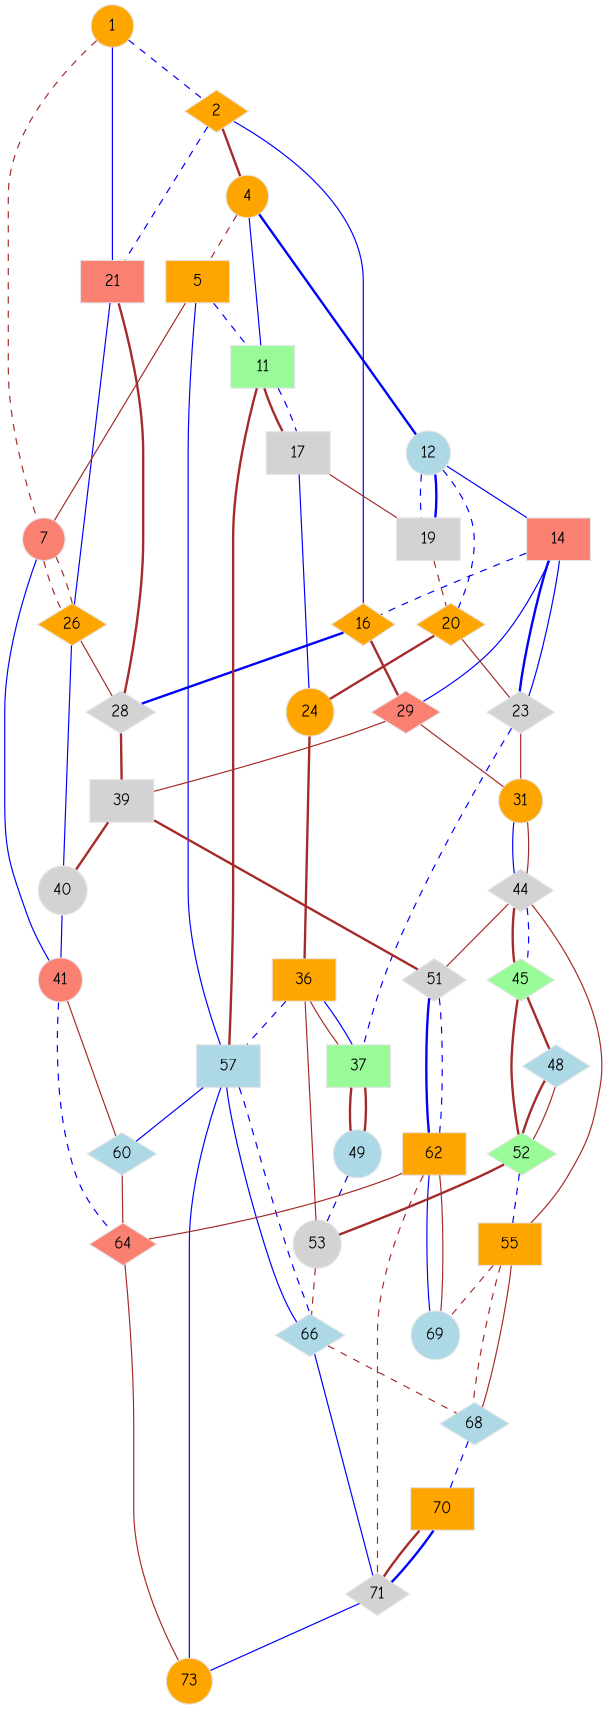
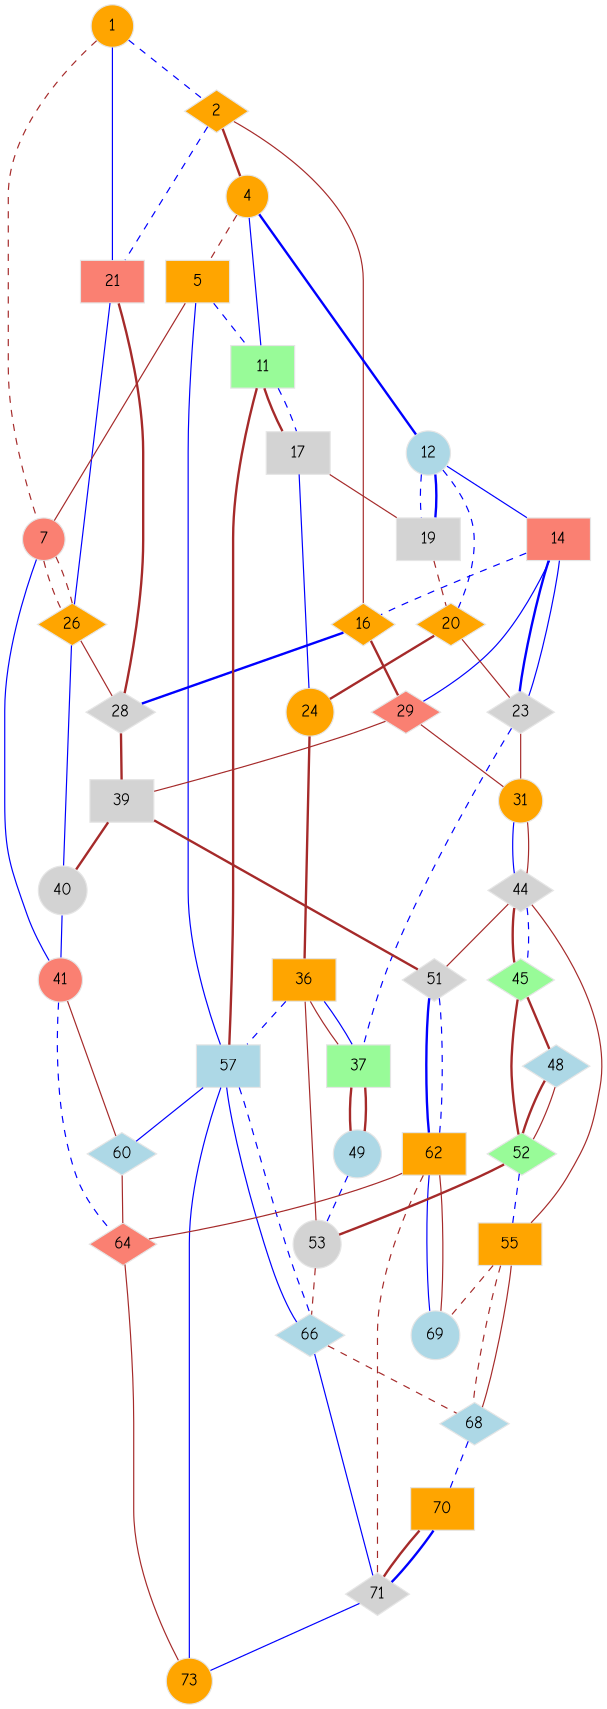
(363, 335) -> (363, 335)
